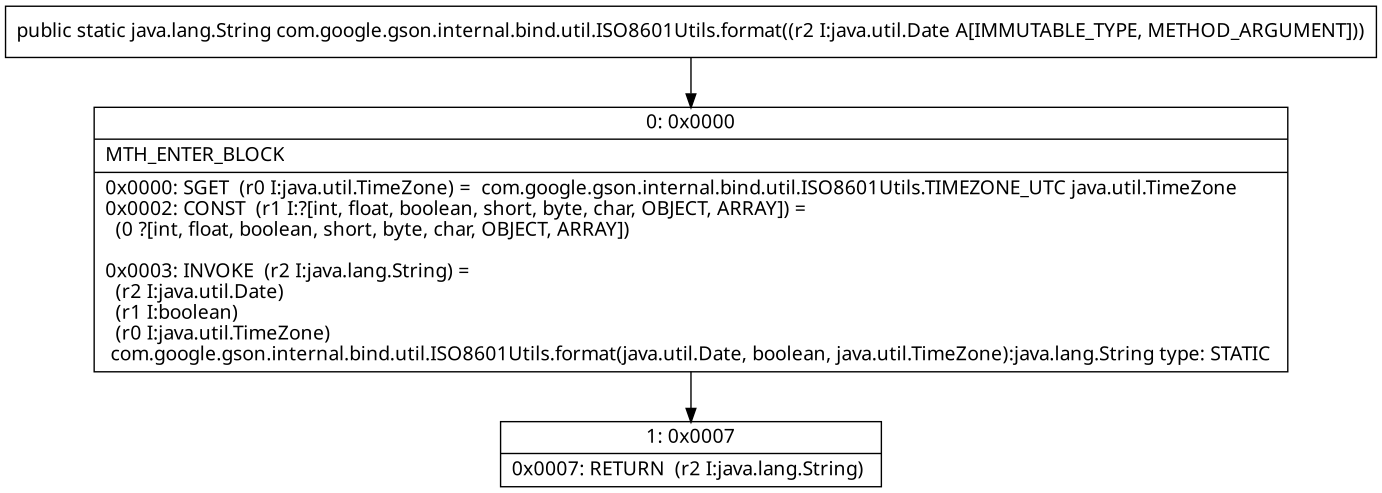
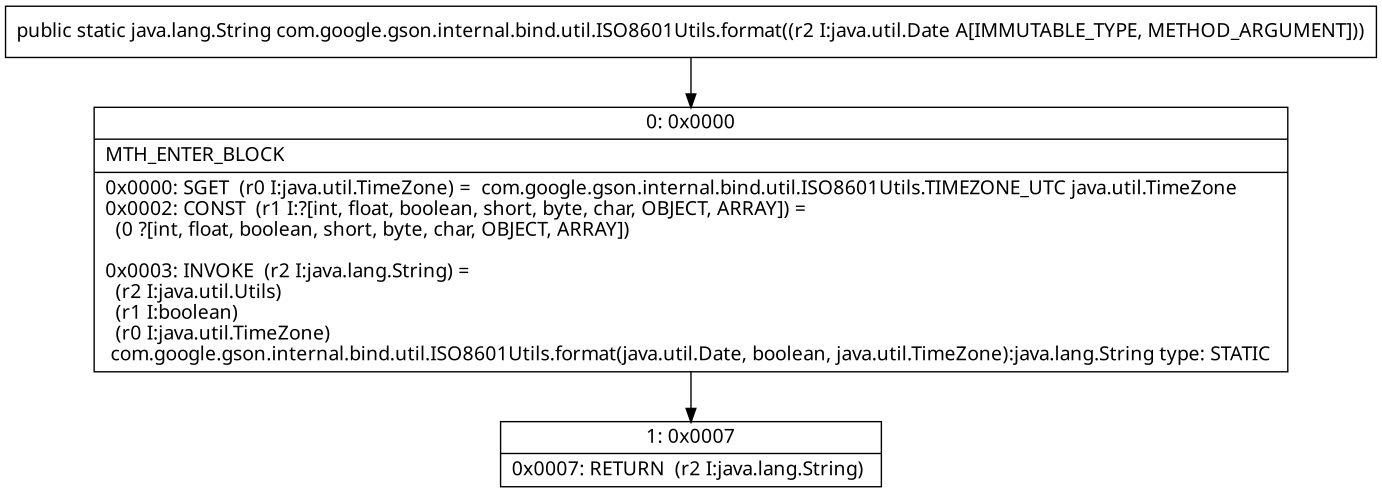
(195, 292) -> (194, 292)
